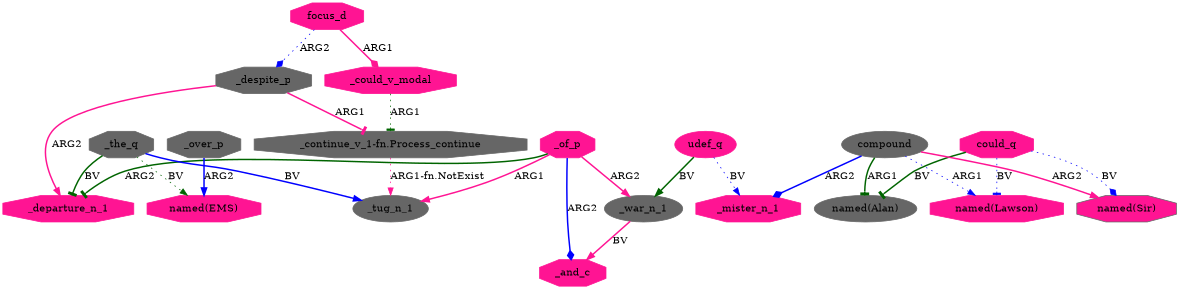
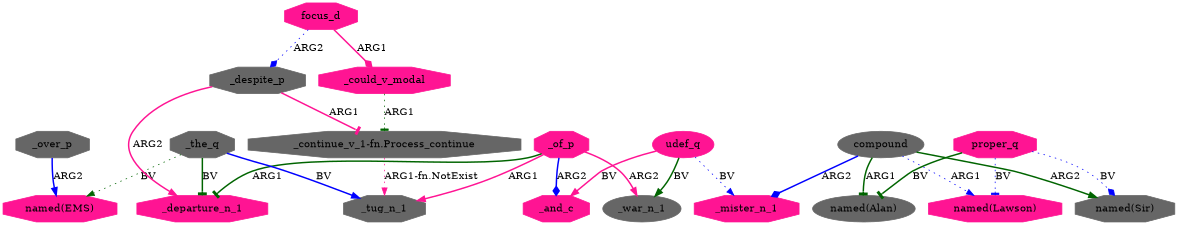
(997, 145) -> (995, 145)
(1007, 169) -> (1004, 169)
(140, 177) -> (268, 177)
(391, 209) -> (385, 209)
(1127, 209) -> (1125, 209)
(611, 238) -> (618, 163)
